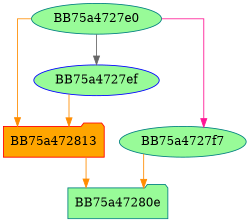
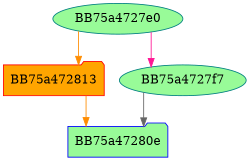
(97, 80) -> none
(144, 167) -> (144, 105)
(118, 203) -> (118, 142)
